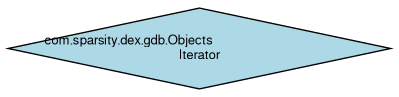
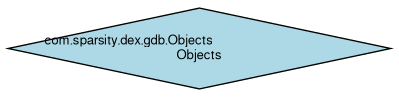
(199, 48) -> (199, 48)
